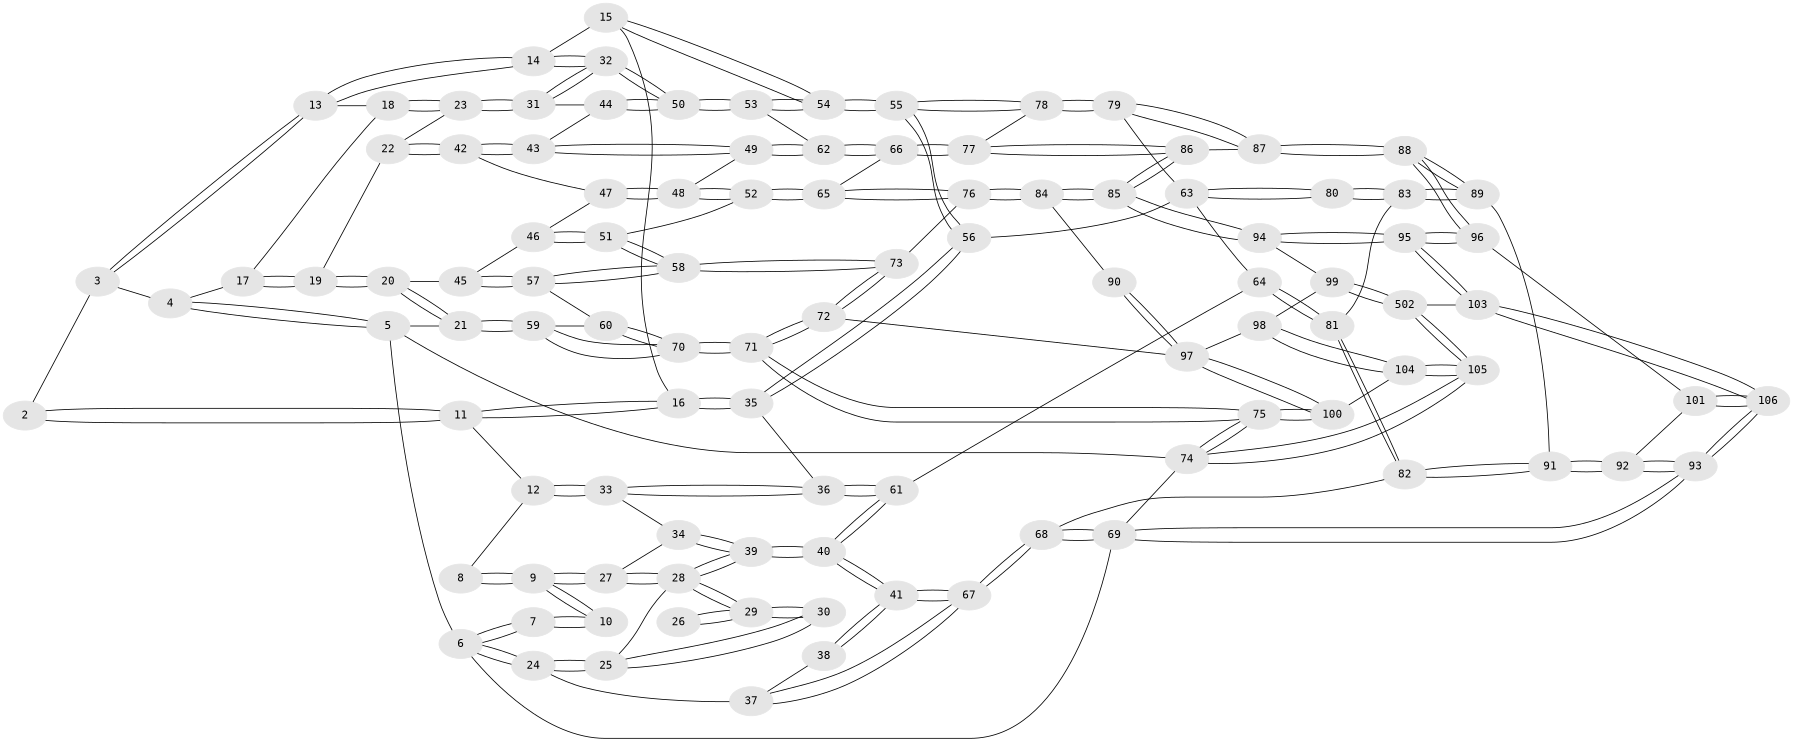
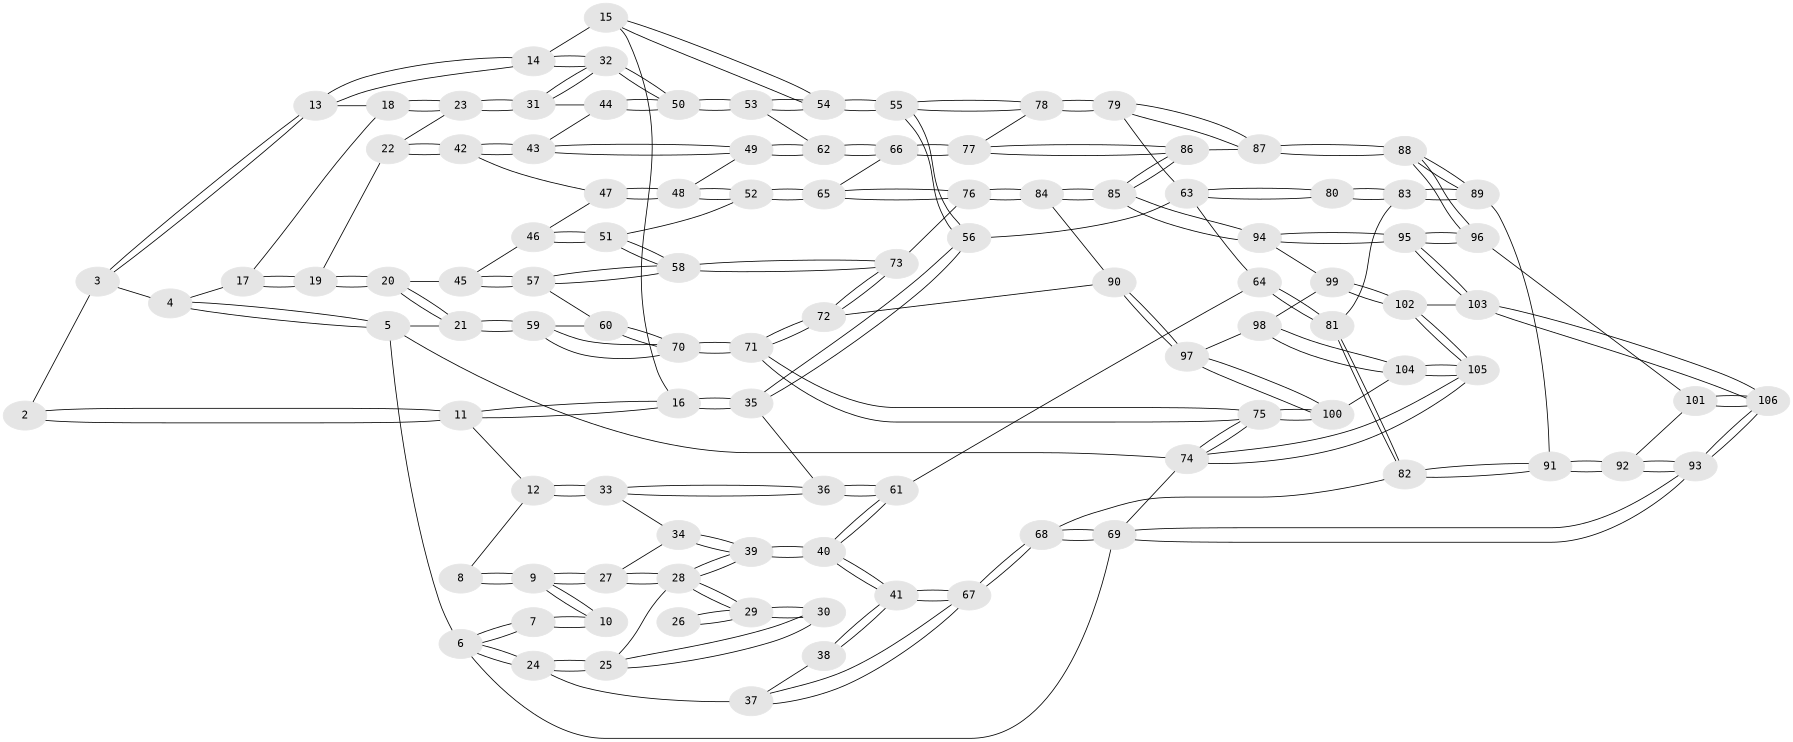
(1405, 305) -> (1405, 305)
(1005, 337) -> (969, 300)
